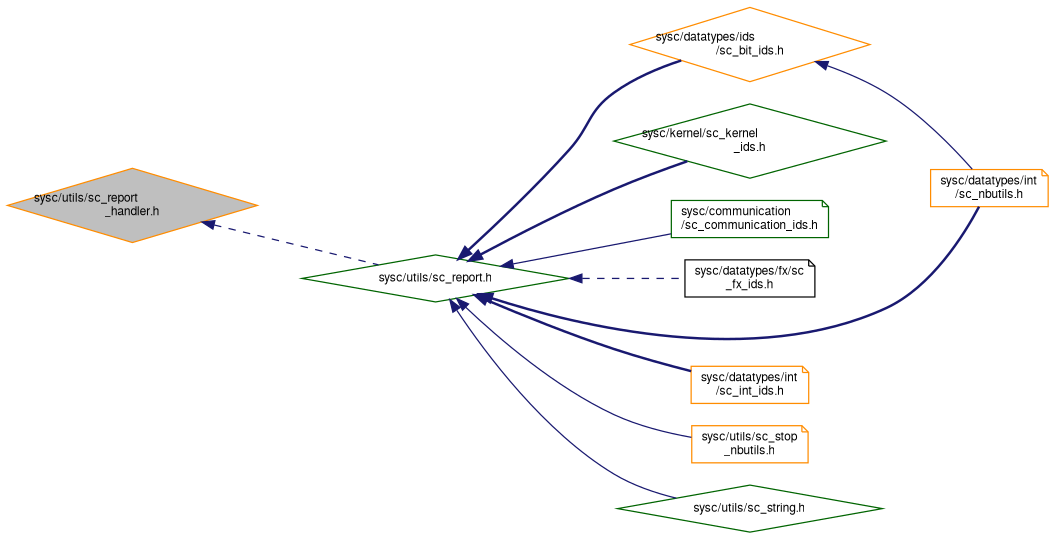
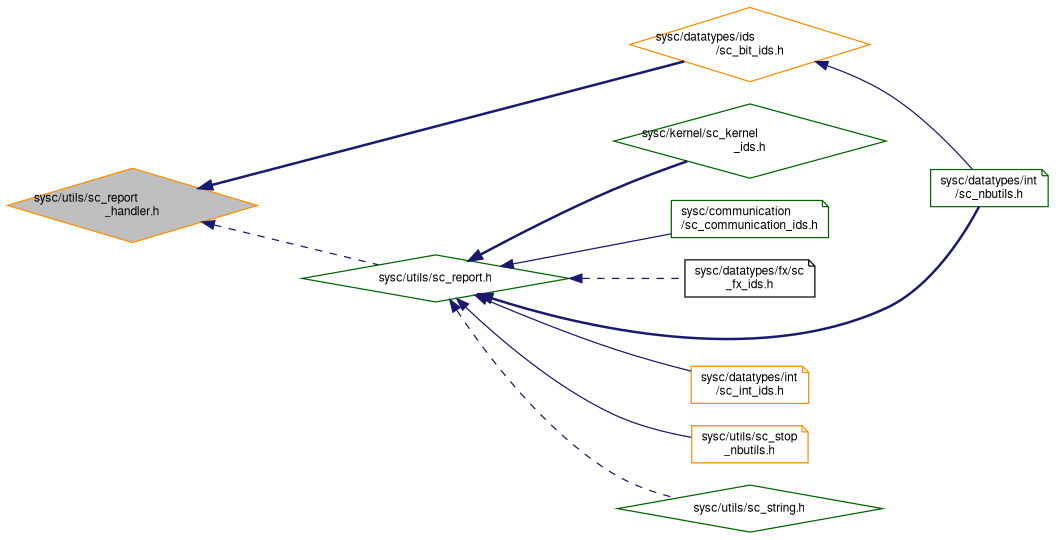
(571, 148) -> (448, 123)
(989, 188) -> (989, 188)
(588, 340) -> (588, 340)
(551, 424) -> (551, 424)
